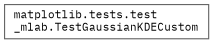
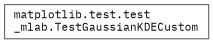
(107, 22) -> (107, 22)
